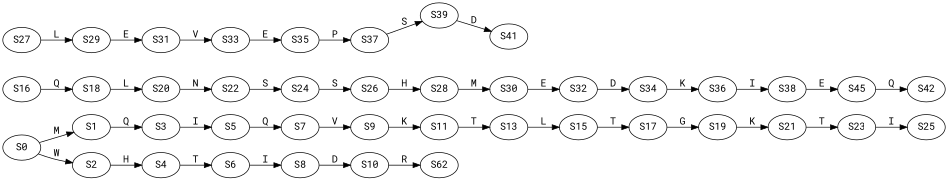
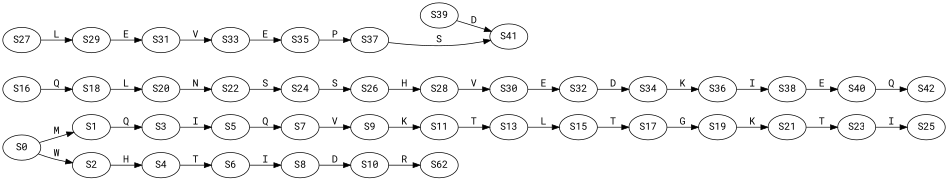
(401, 29) -> (436, 46)
(474, 84) -> (474, 84)
(857, 89) -> (857, 89)
